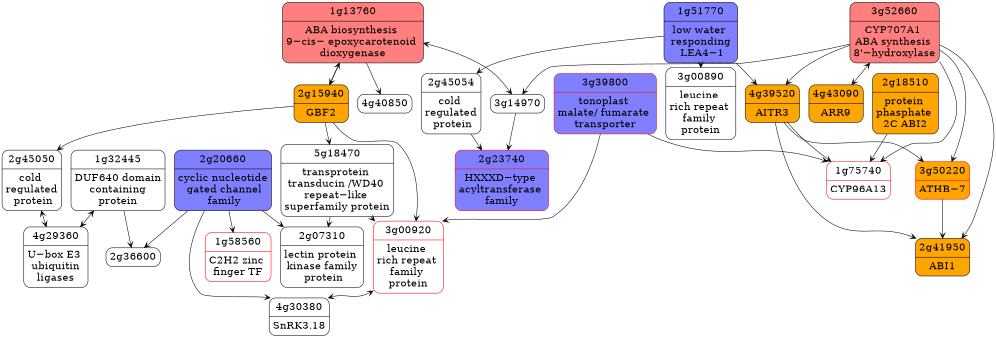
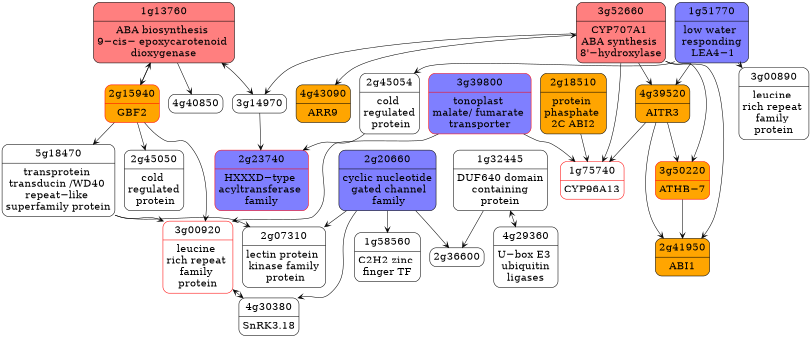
(321, 104) -> (132, 104)
(44, 219) -> none
(238, 257) -> (387, 257)
